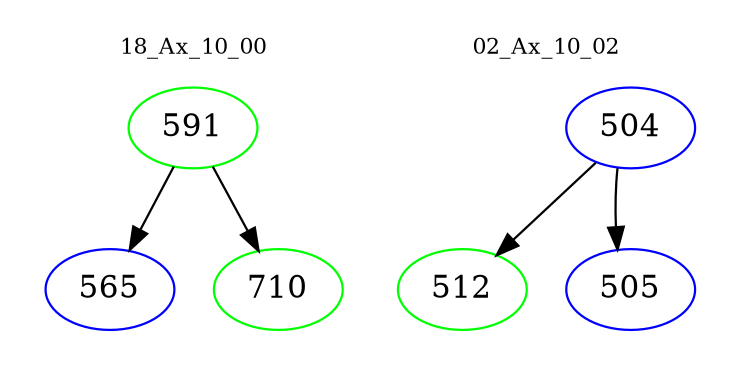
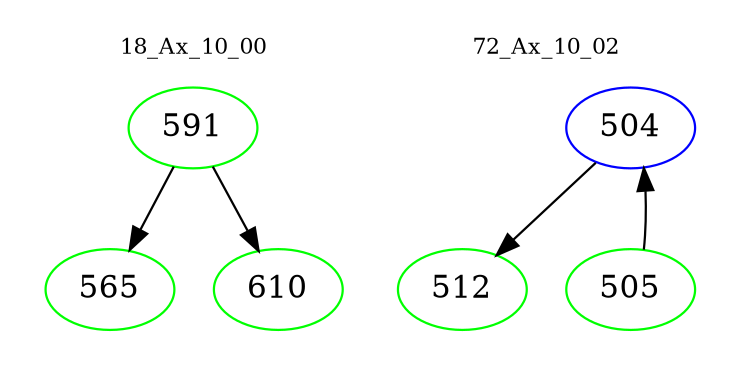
(547, 48) -> (547, 48)
(616, 197) -> (646, 220)
(110, 290) -> (110, 290)
(278, 290) -> (278, 290)
(631, 290) -> (631, 290)
